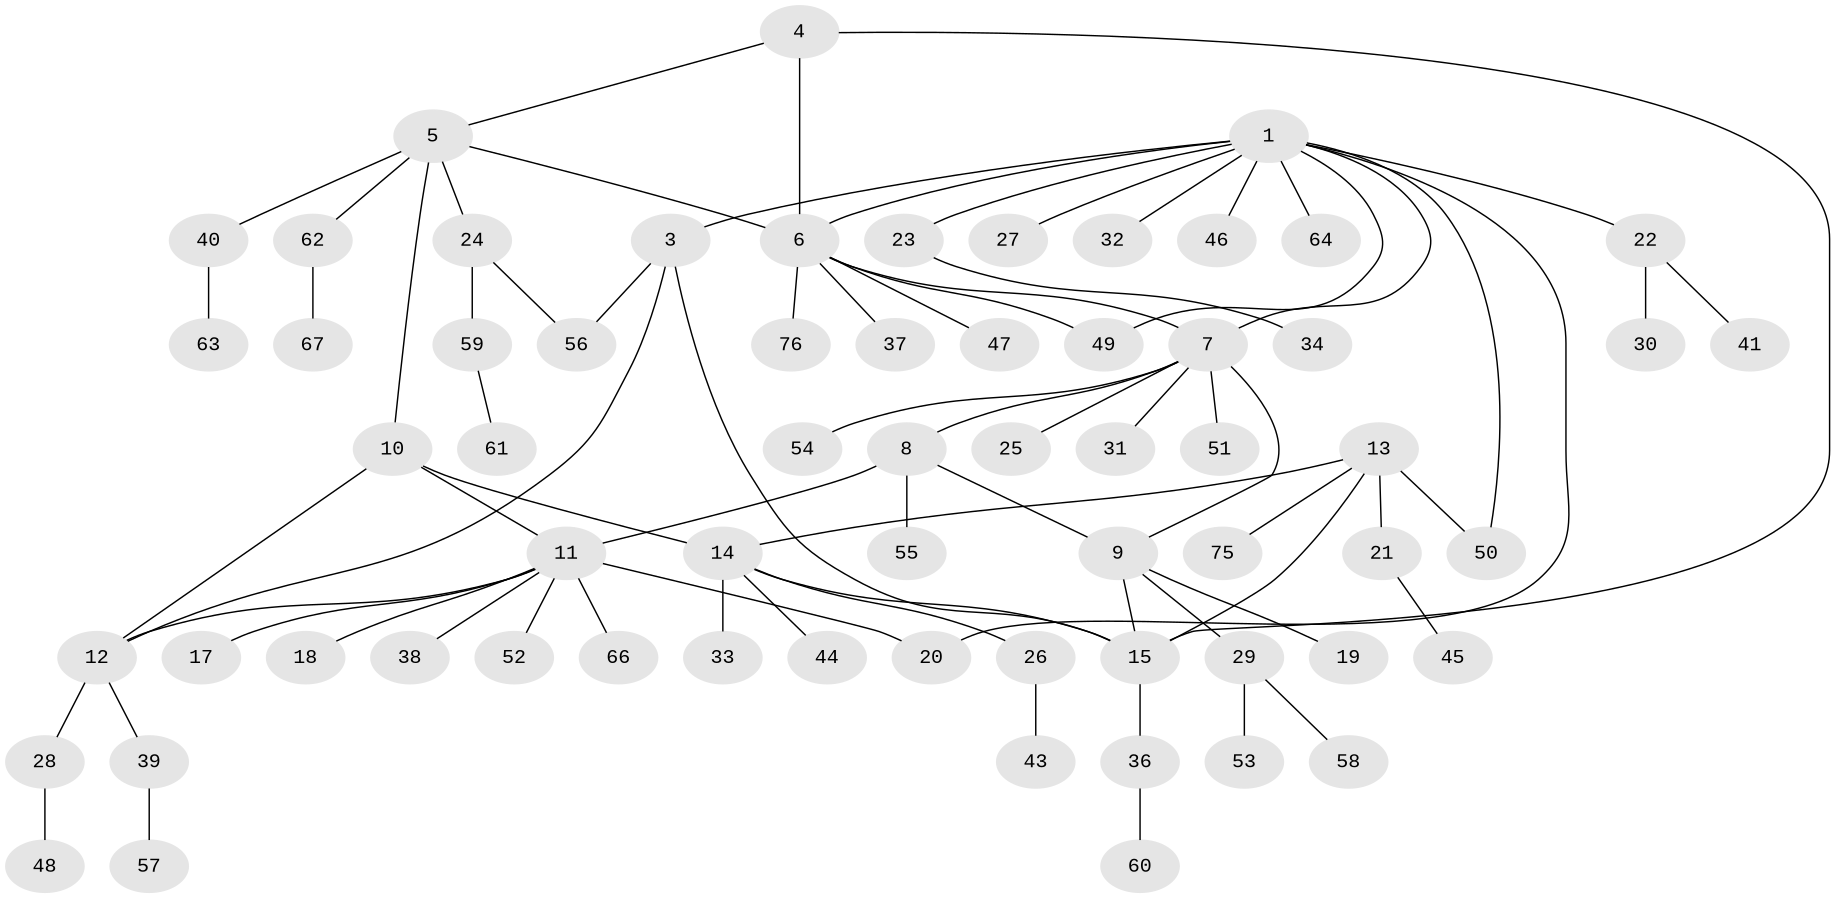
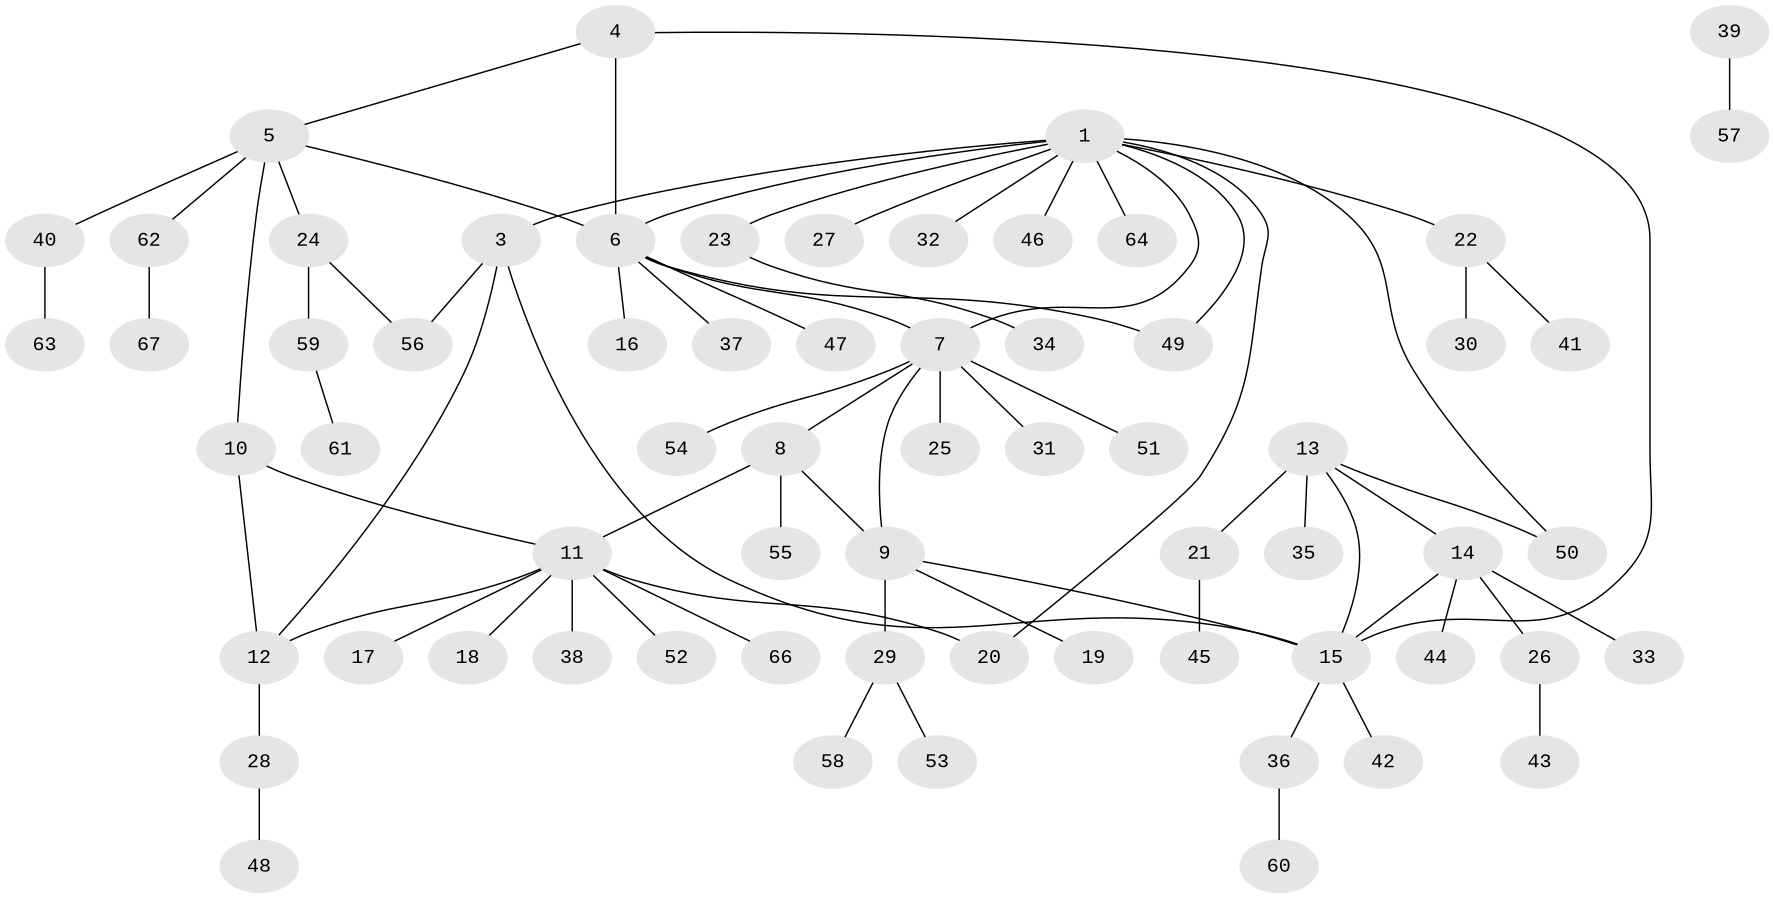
(791, 345) -> (627, 345)
(554, 508) -> none
(1223, 553) -> (1304, 553)
(123, 710) -> none
none -> (1383, 762)
